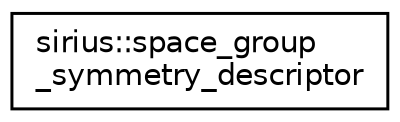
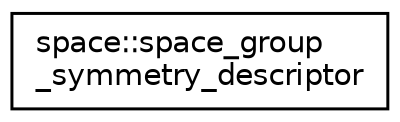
(200, 61) -> (200, 61)
